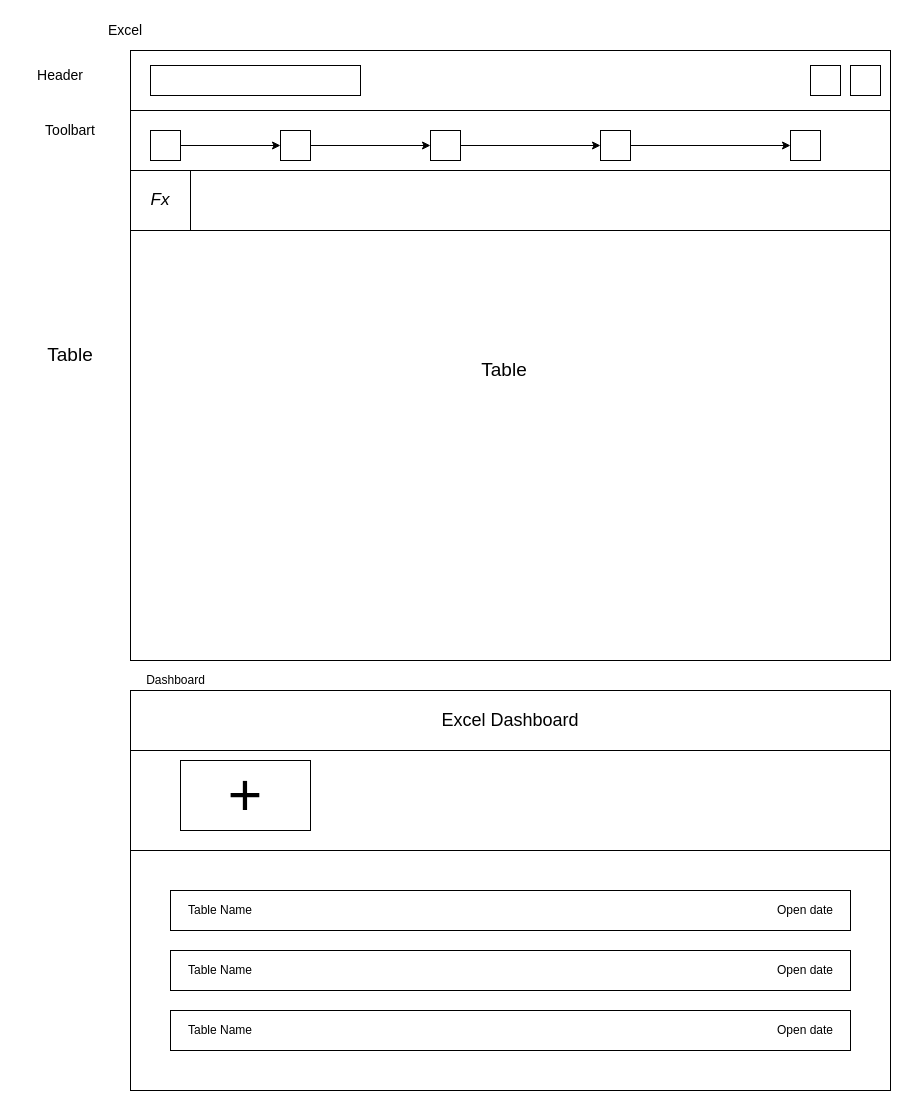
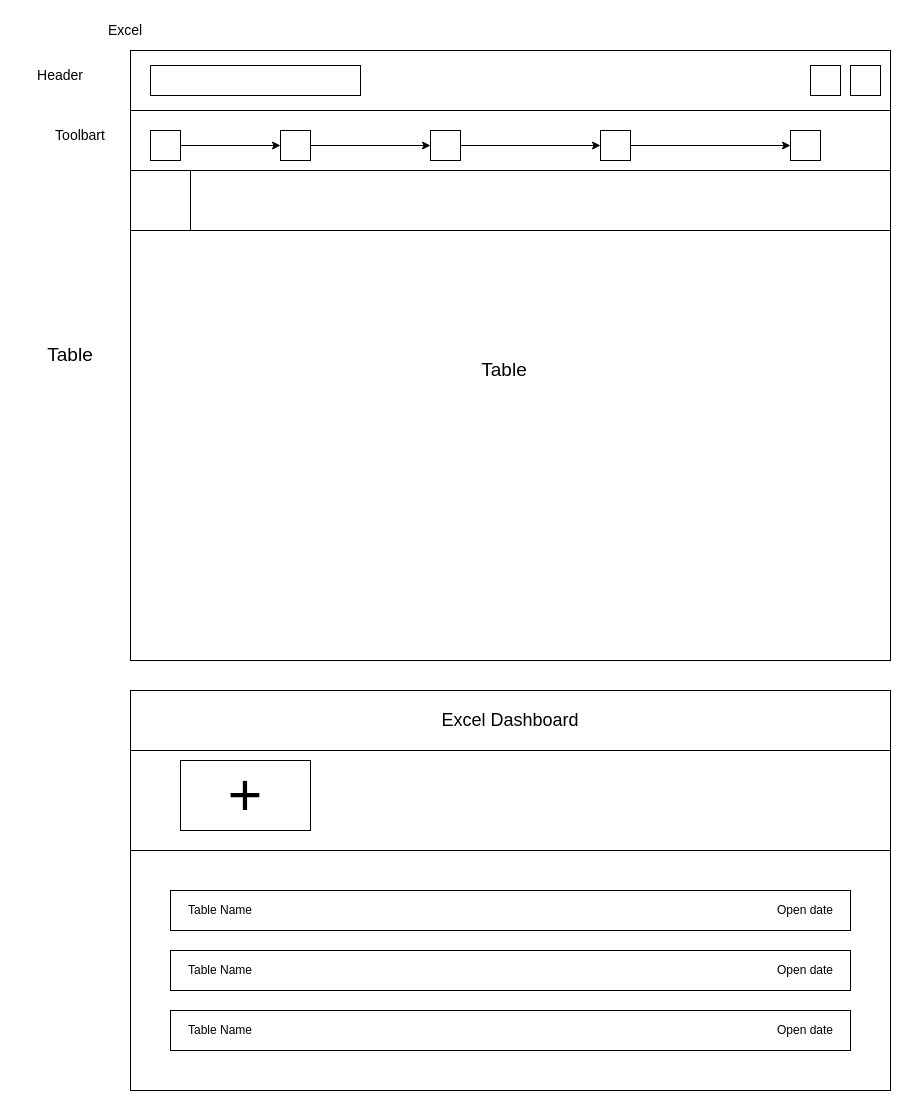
(71, 131) -> (81, 136)
(161, 201) -> none
(176, 681) -> none
